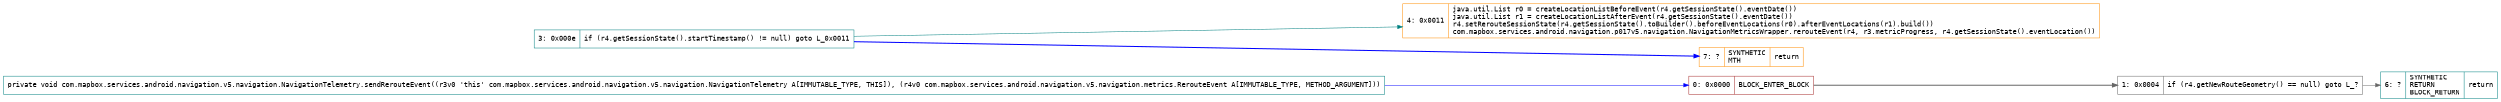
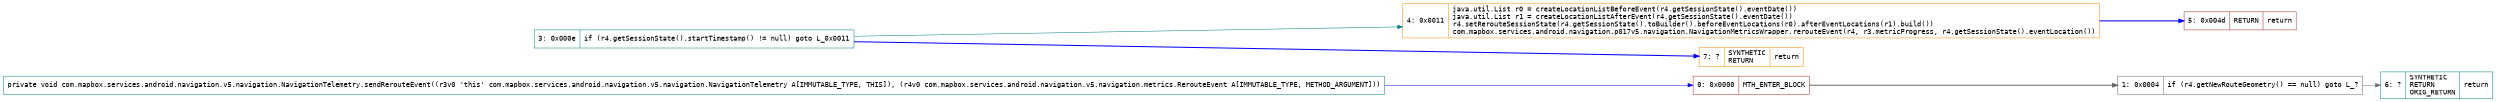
none -> (2240, 21)
(1735, 61) -> (1741, 61)
(1774, 85) -> (1774, 85)
(2435, 93) -> (2433, 93)
